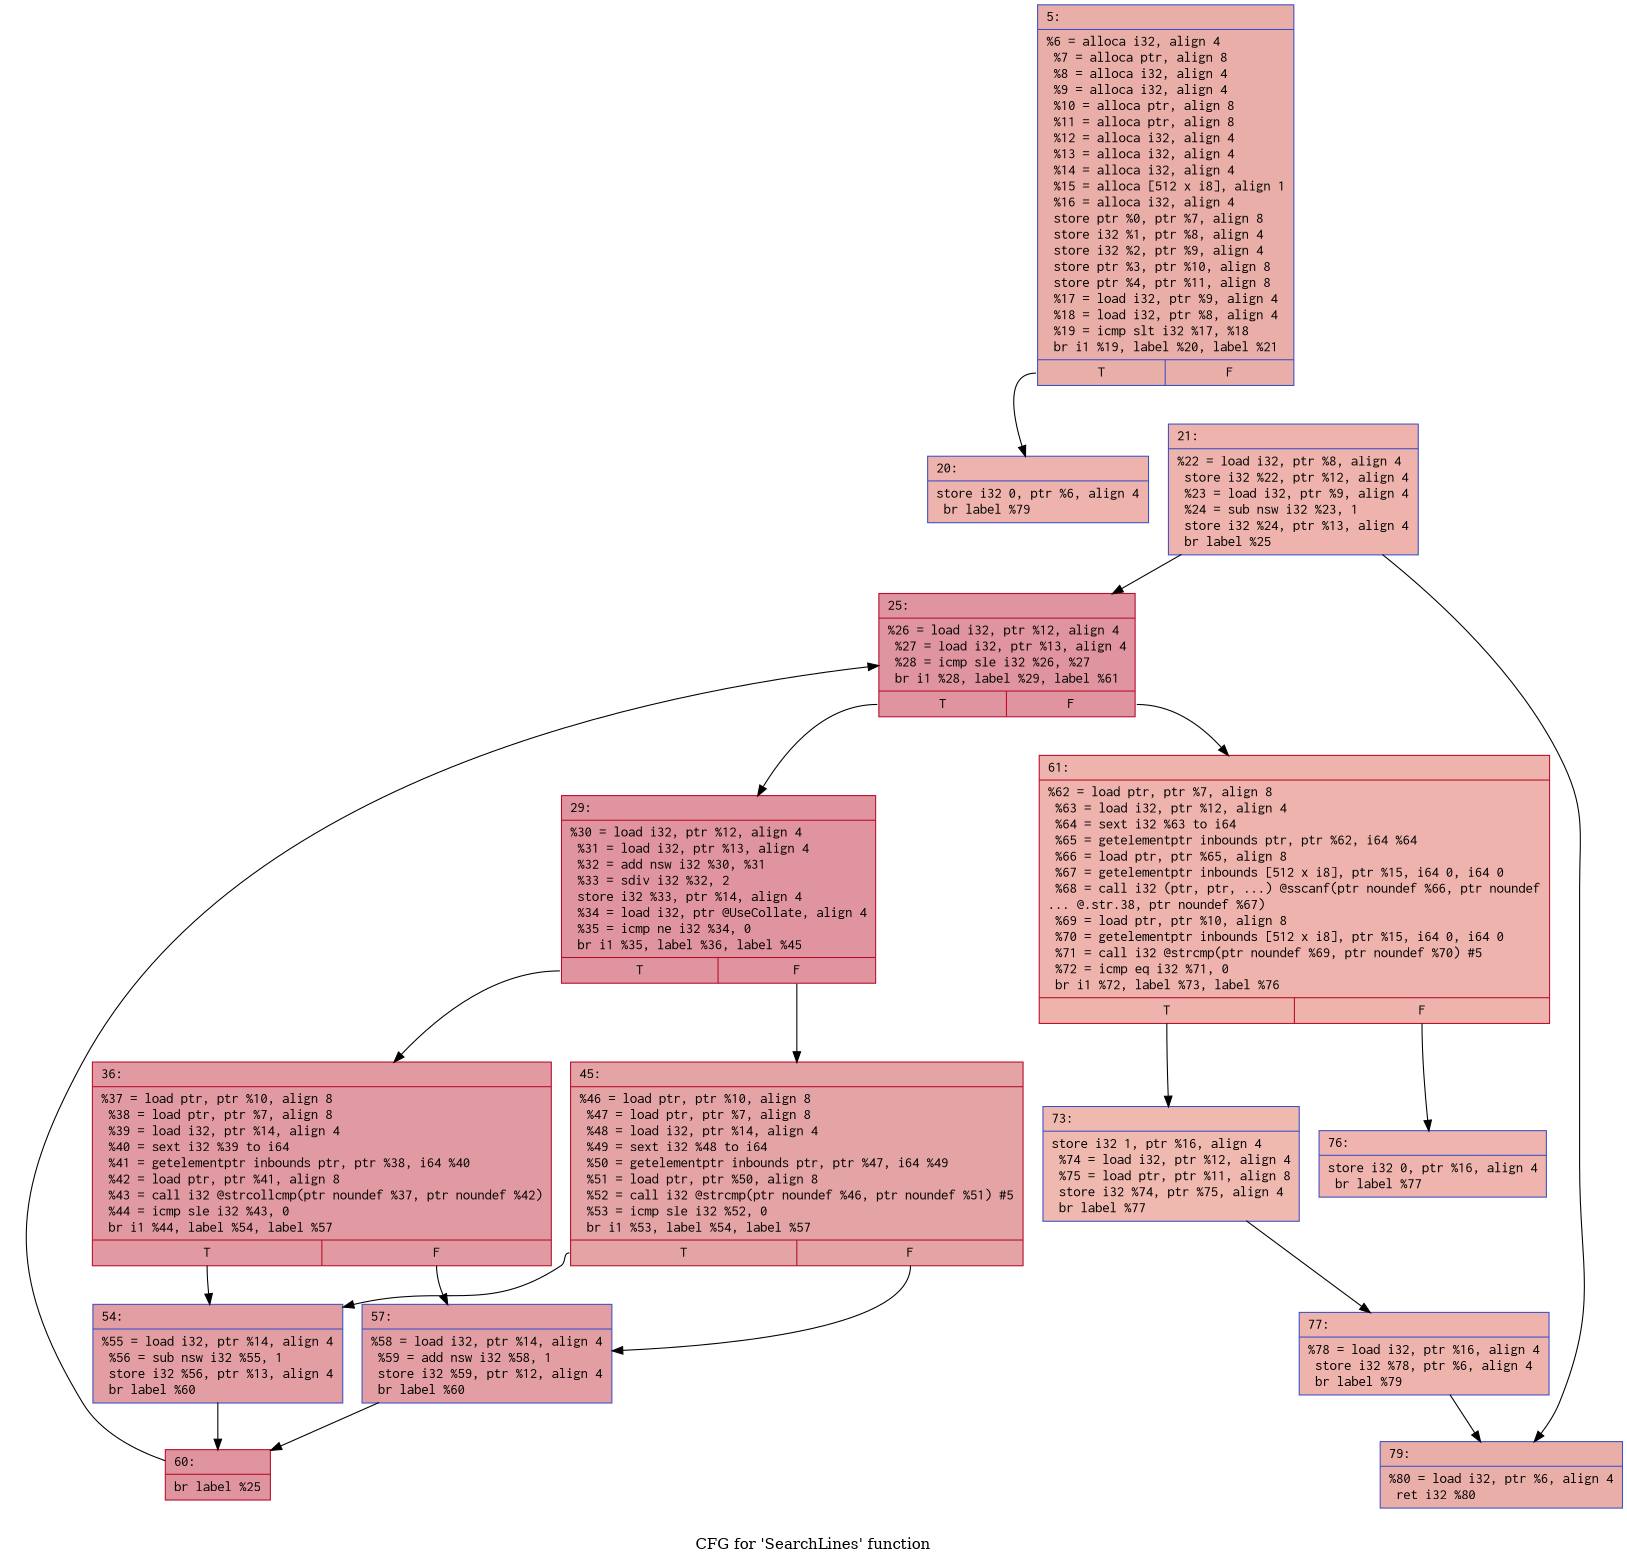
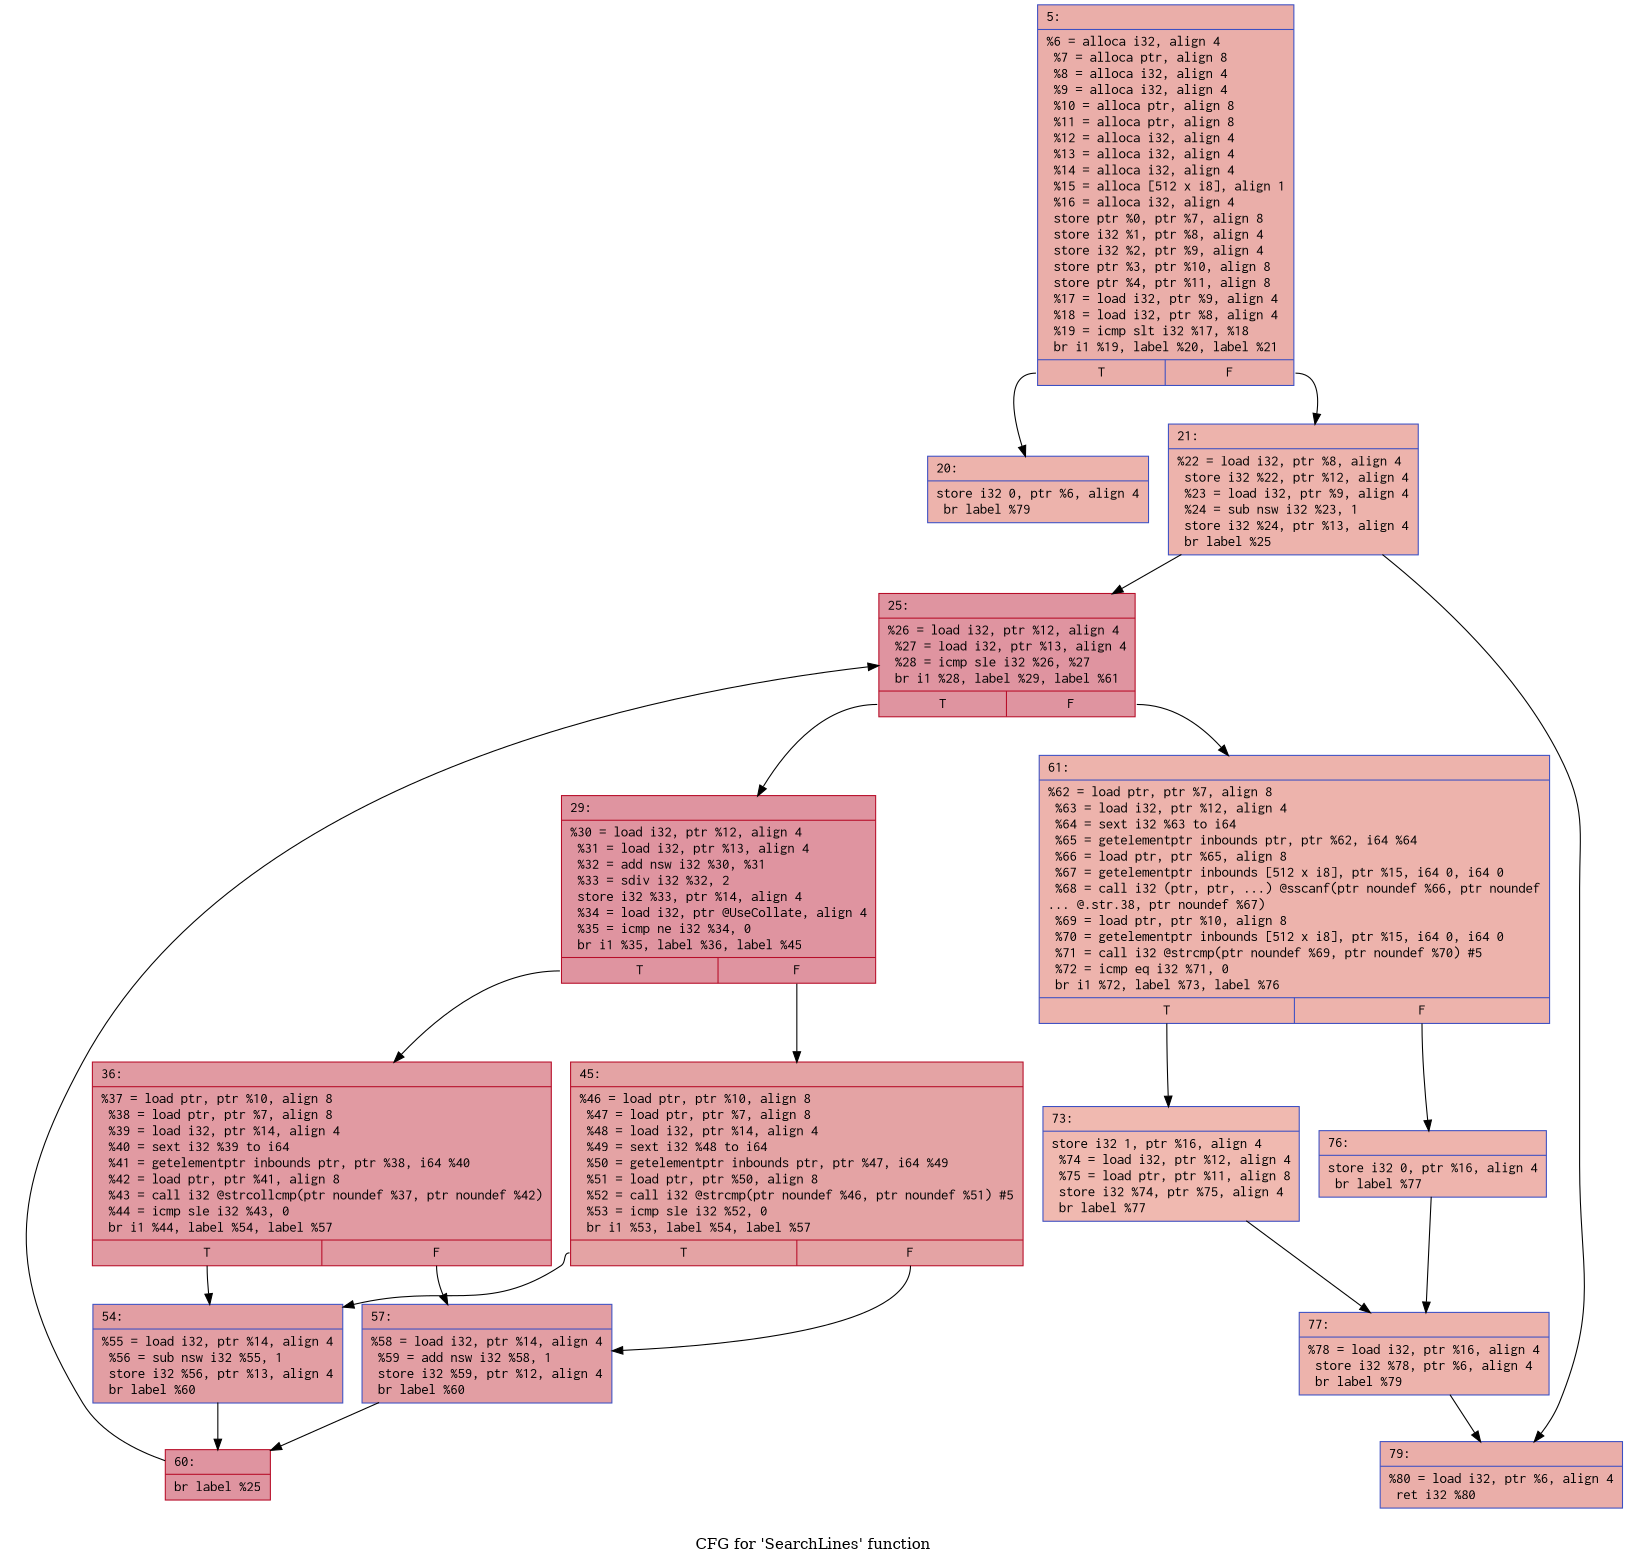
none -> (1316, 387)
(1294, 889) -> (1294, 889)
none -> (1429, 1249)
